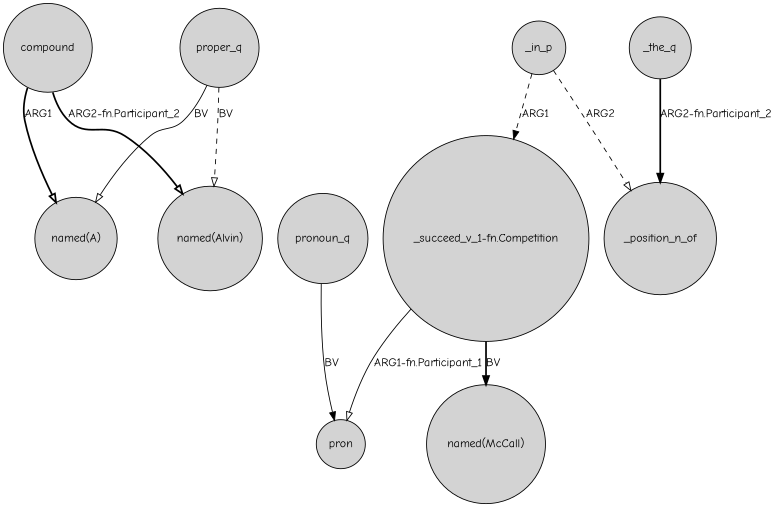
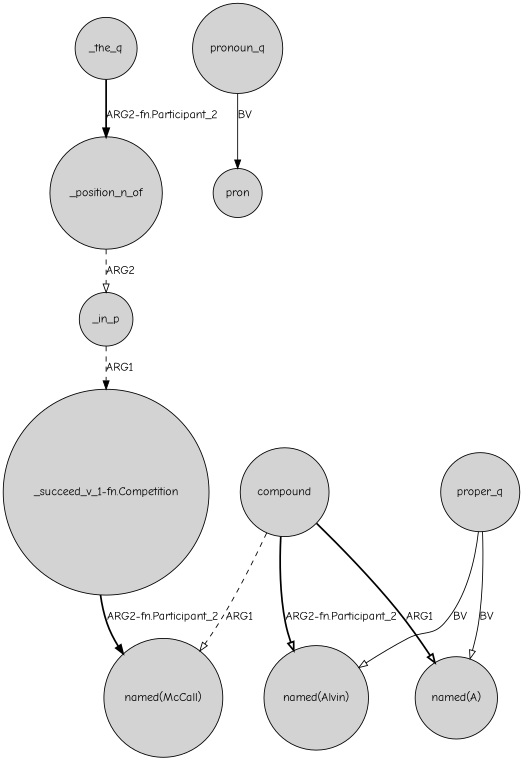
(590, 127) -> (106, 267)
(217, 133) -> (447, 619)
(374, 357) -> none
(493, 363) -> (163, 617)
none -> (238, 590)
